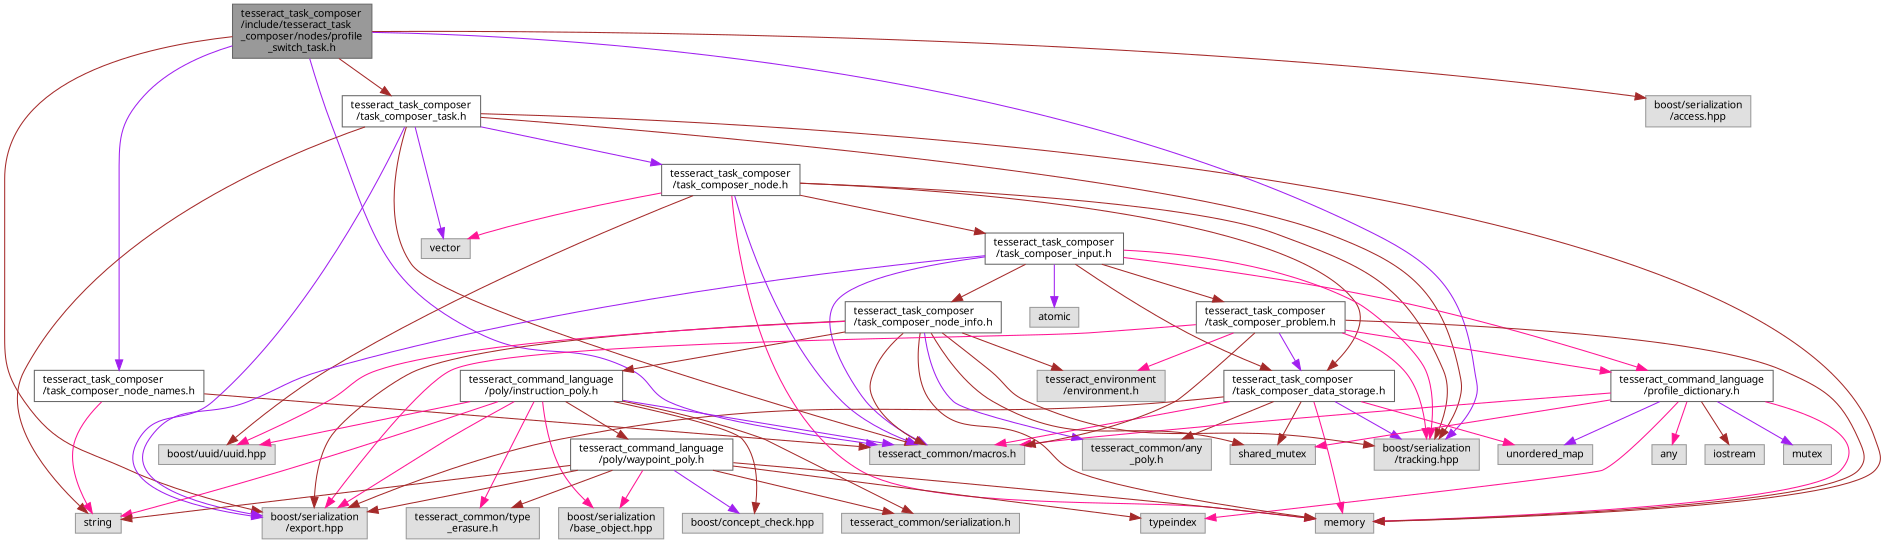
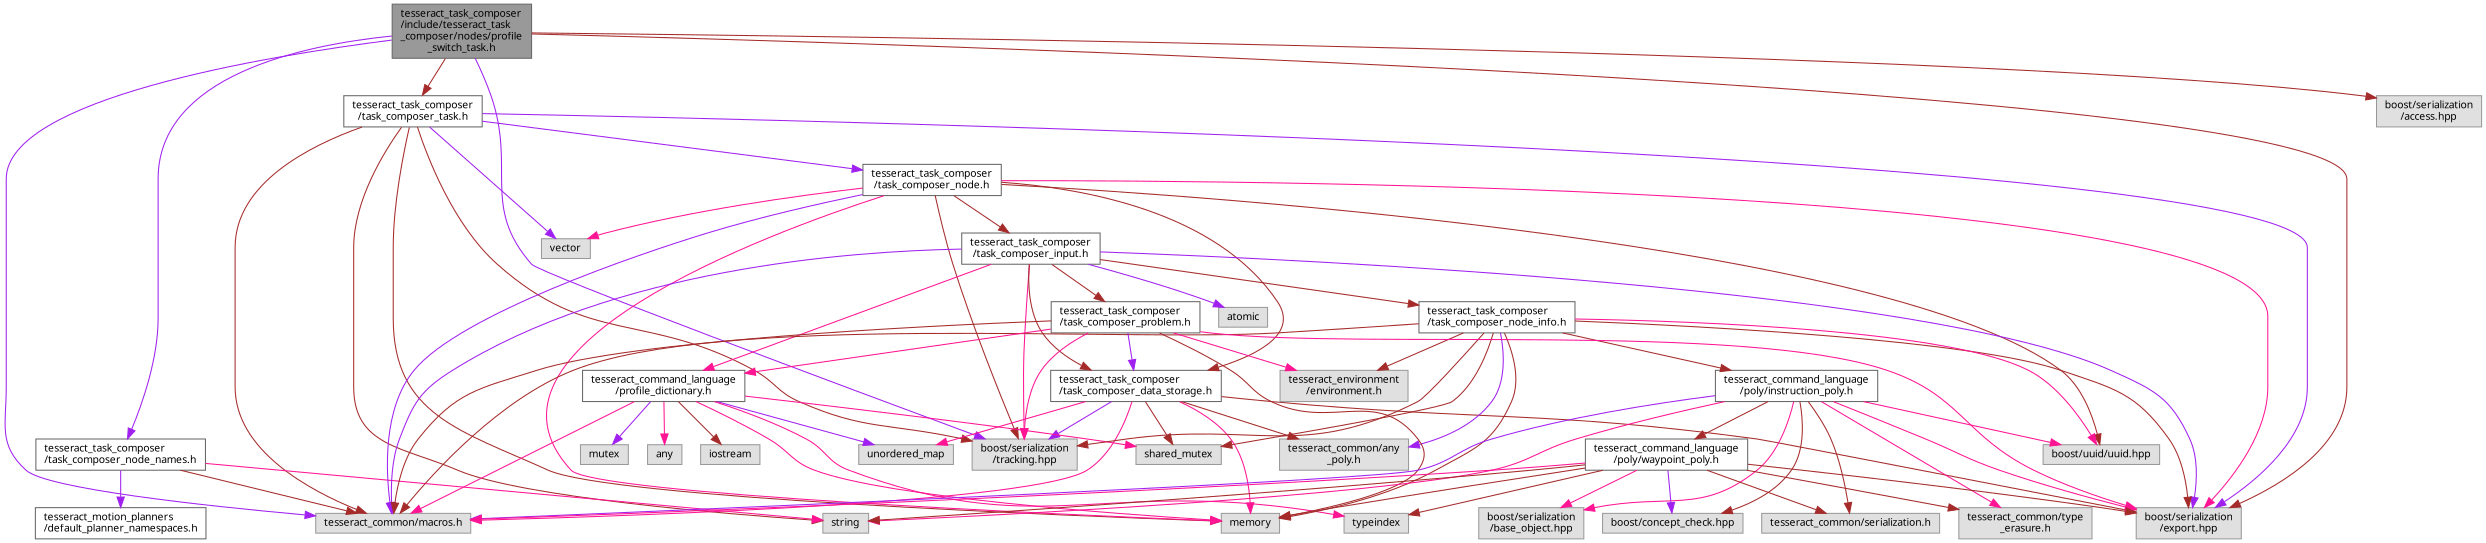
none -> (1746, 201)
none -> (1034, 496)
none -> (121, 523)
